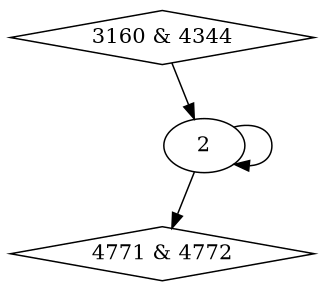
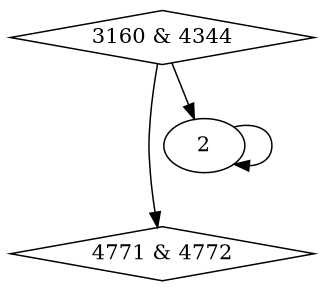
(186, 193) -> (149, 138)
